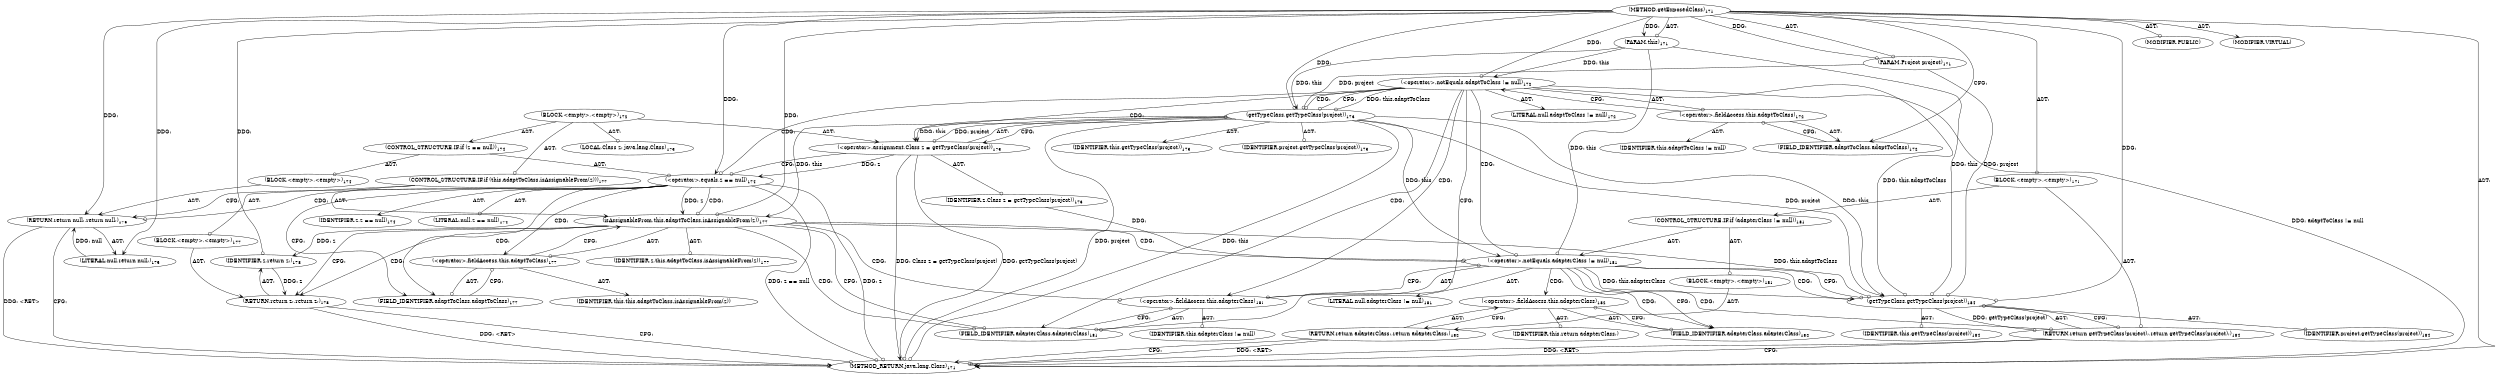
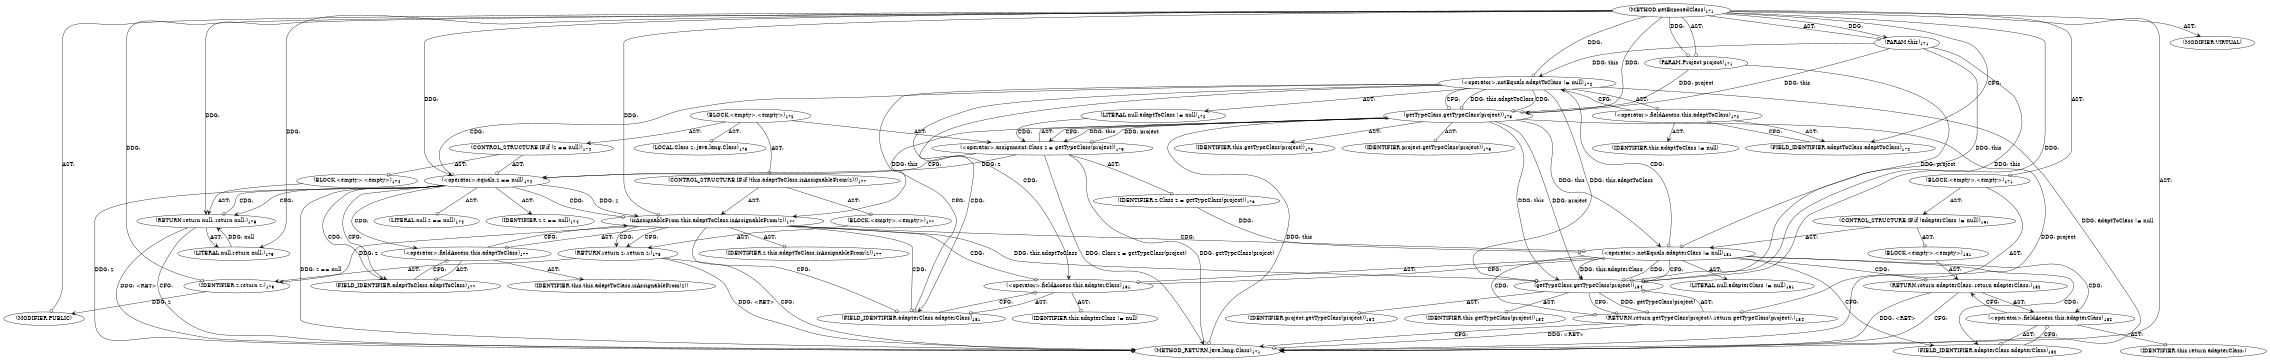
(1156, 107) -> (1046, 122)
none -> (1828, 267)
(280, 279) -> (141, 302)
